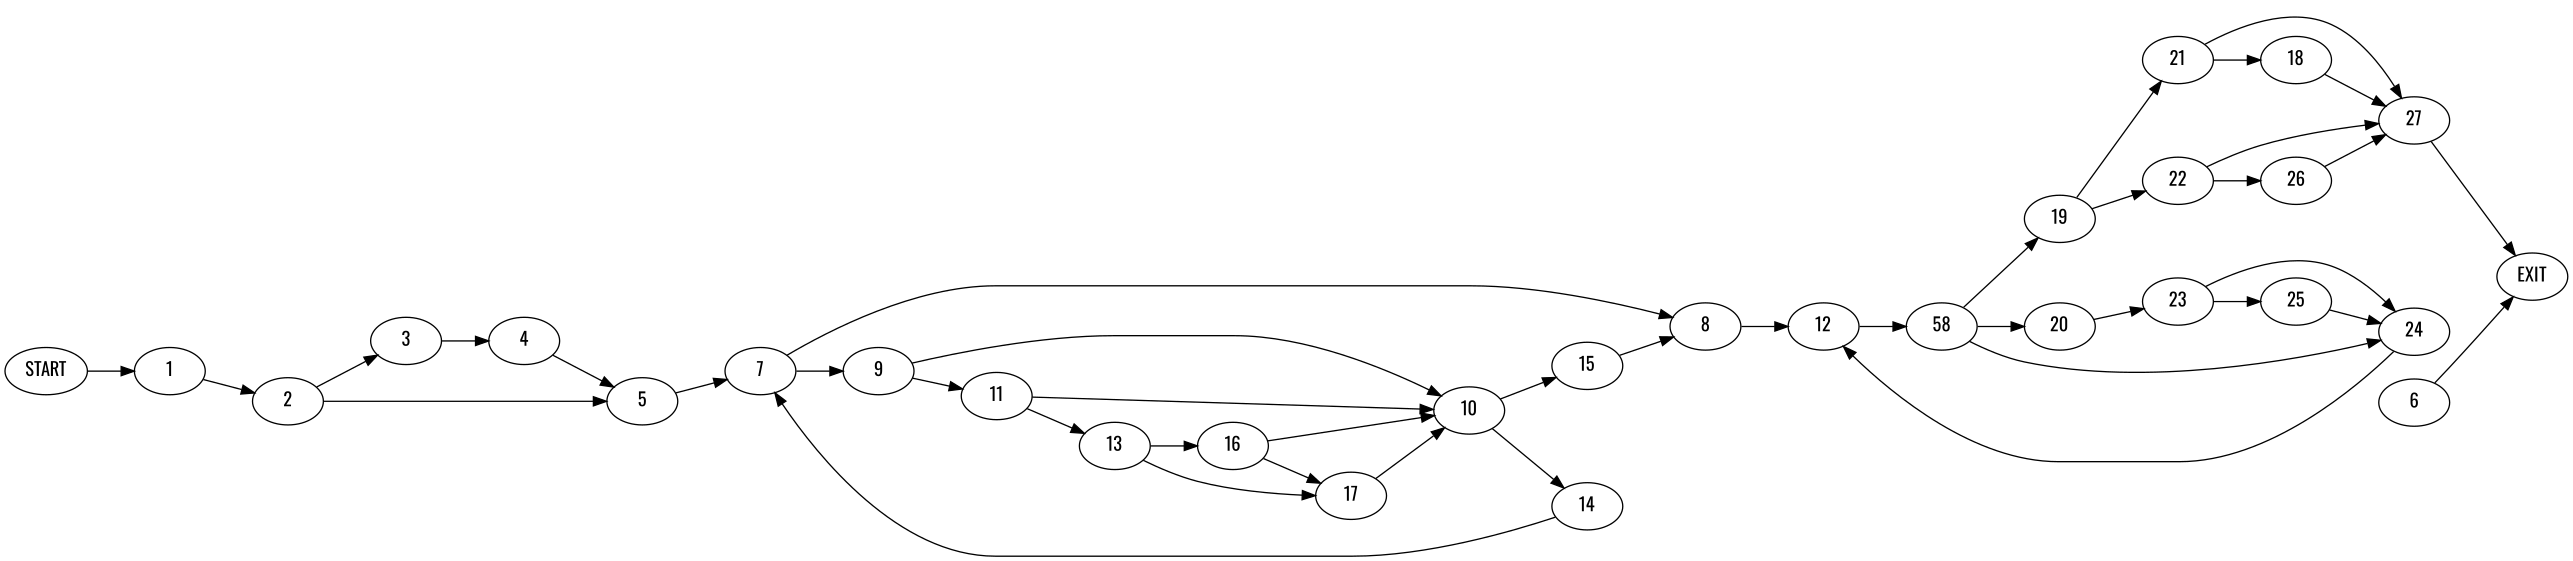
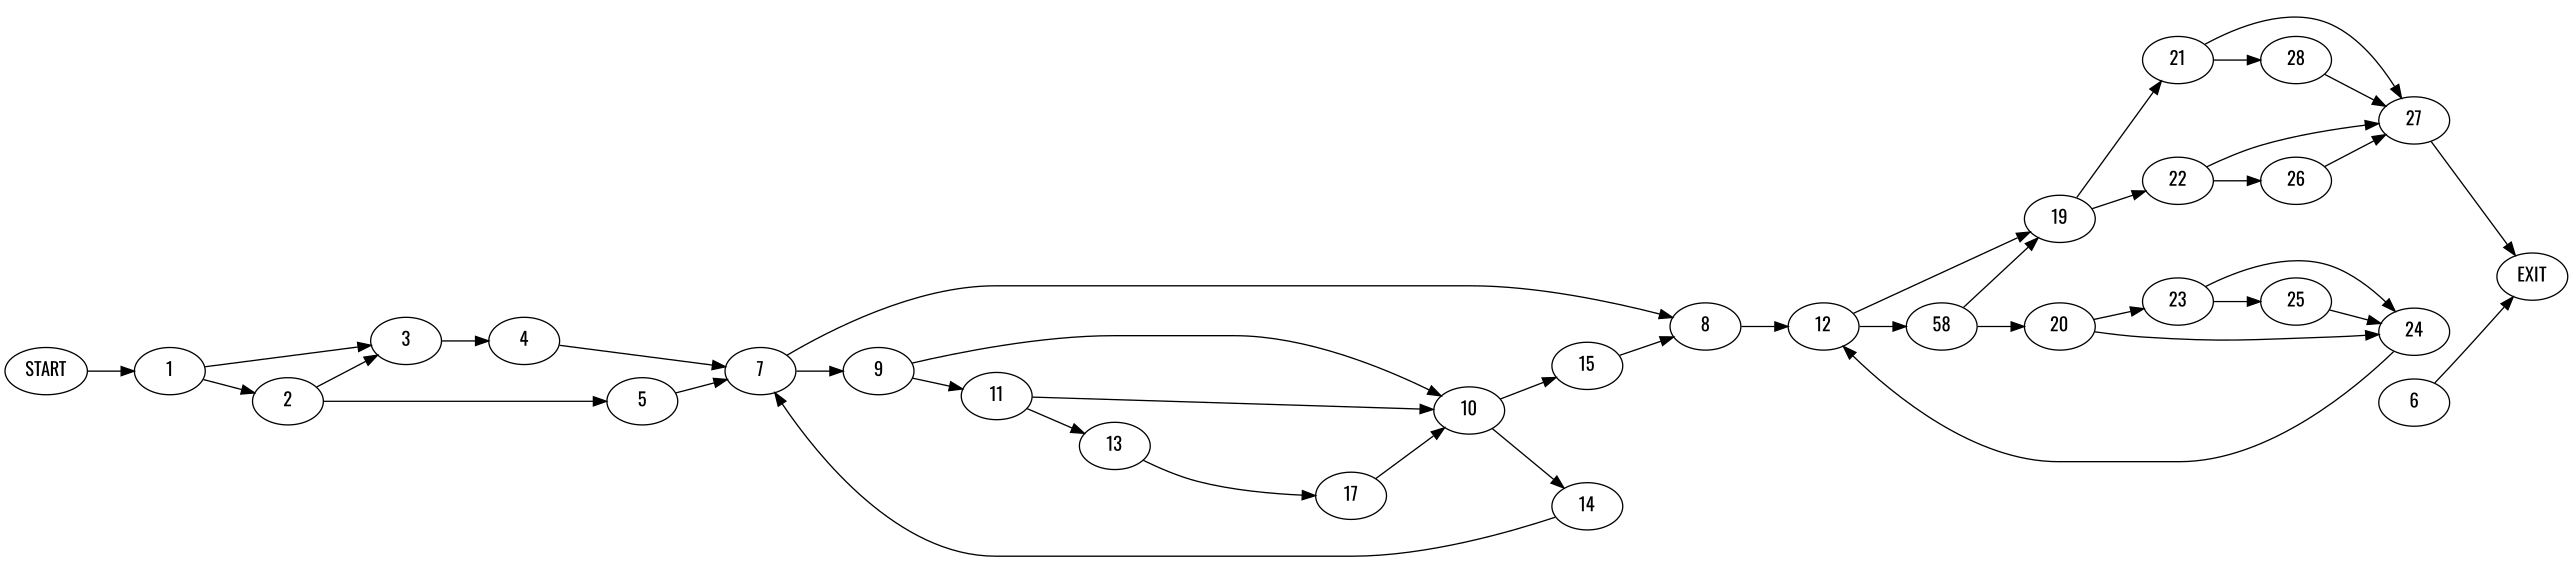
(2296, 60) -> (2296, 60)
none -> (1936, 276)
none -> (281, 357)
(577, 368) -> (636, 355)
(2167, 372) -> (2230, 340)
(1233, 446) -> none
